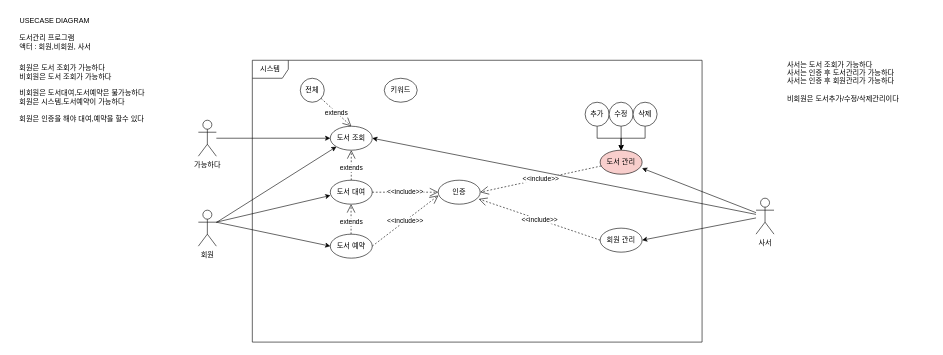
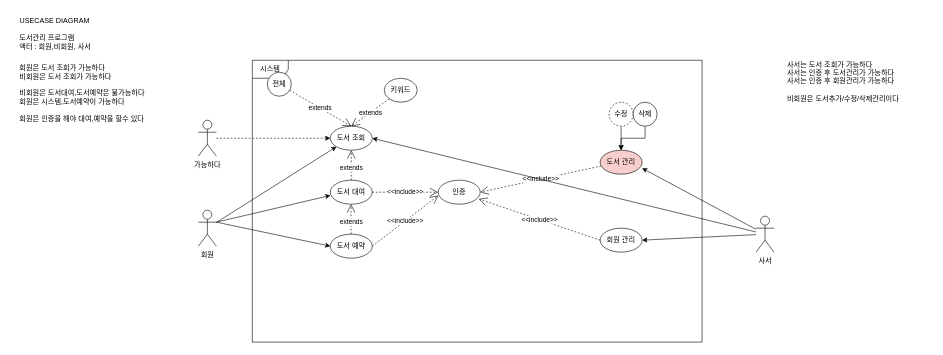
(312, 90) -> (279, 84)
none -> (371, 112)
(597, 114) -> none
(621, 114) -> (621, 114)
(270, 138) -> (270, 138)
(602, 138) -> none
(765, 216) -> (765, 234)
